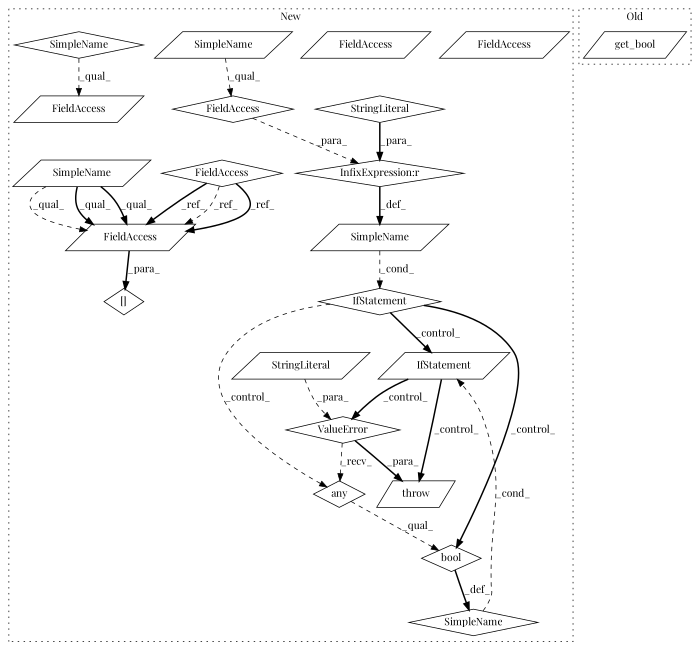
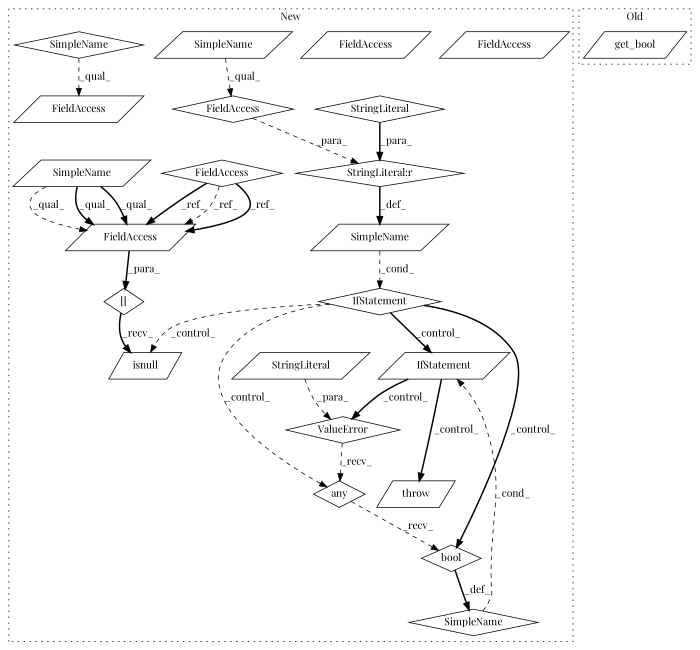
(380, 173) -> (380, 173)
none -> (145, 366)
(376, 458) -> none
(418, 526) -> (418, 526)
